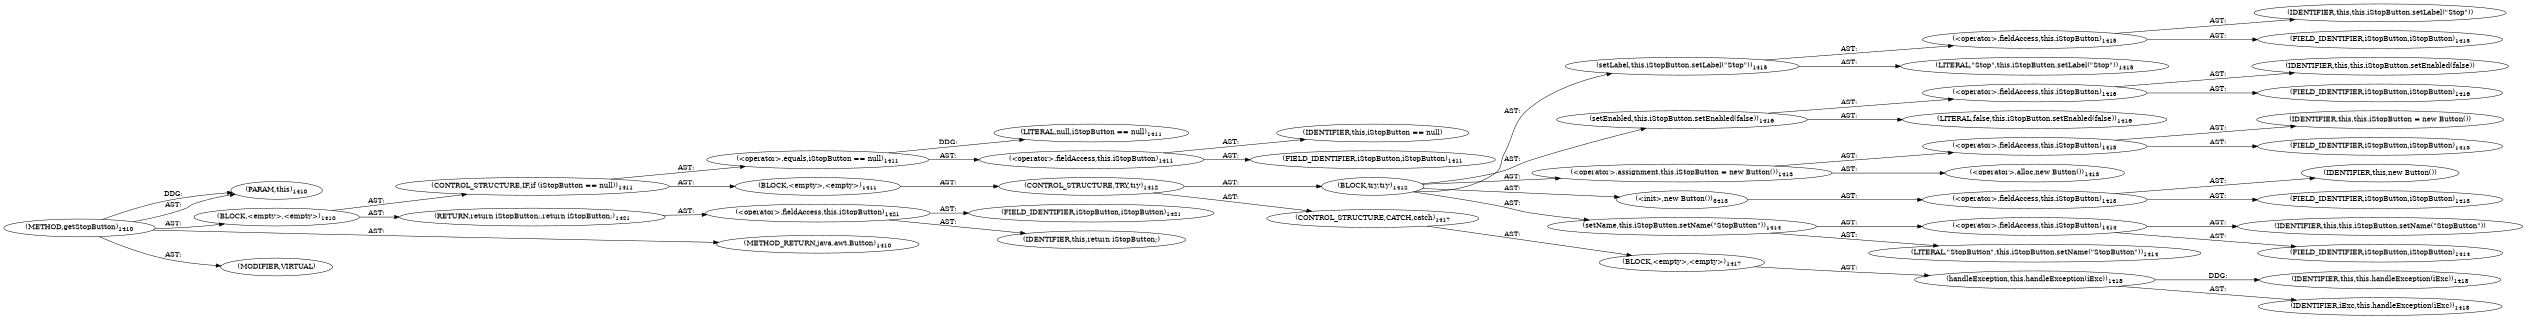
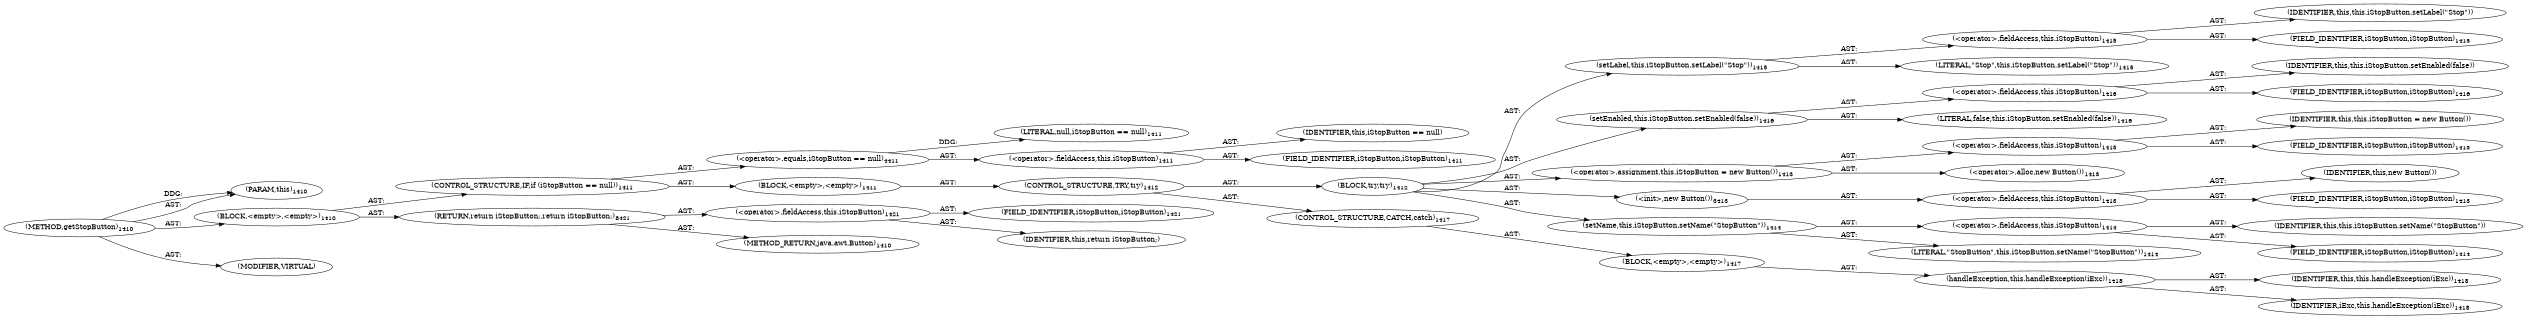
(891, 159) -> (891, 159)
(623, 216) -> (623, 216)
(433, 237) -> (676, 231)
(2219, 276) -> (2219, 276)
